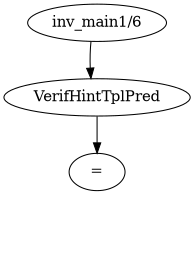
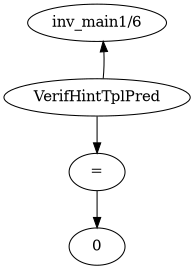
(90, 55) -> (104, 65)
none -> (97, 247)
